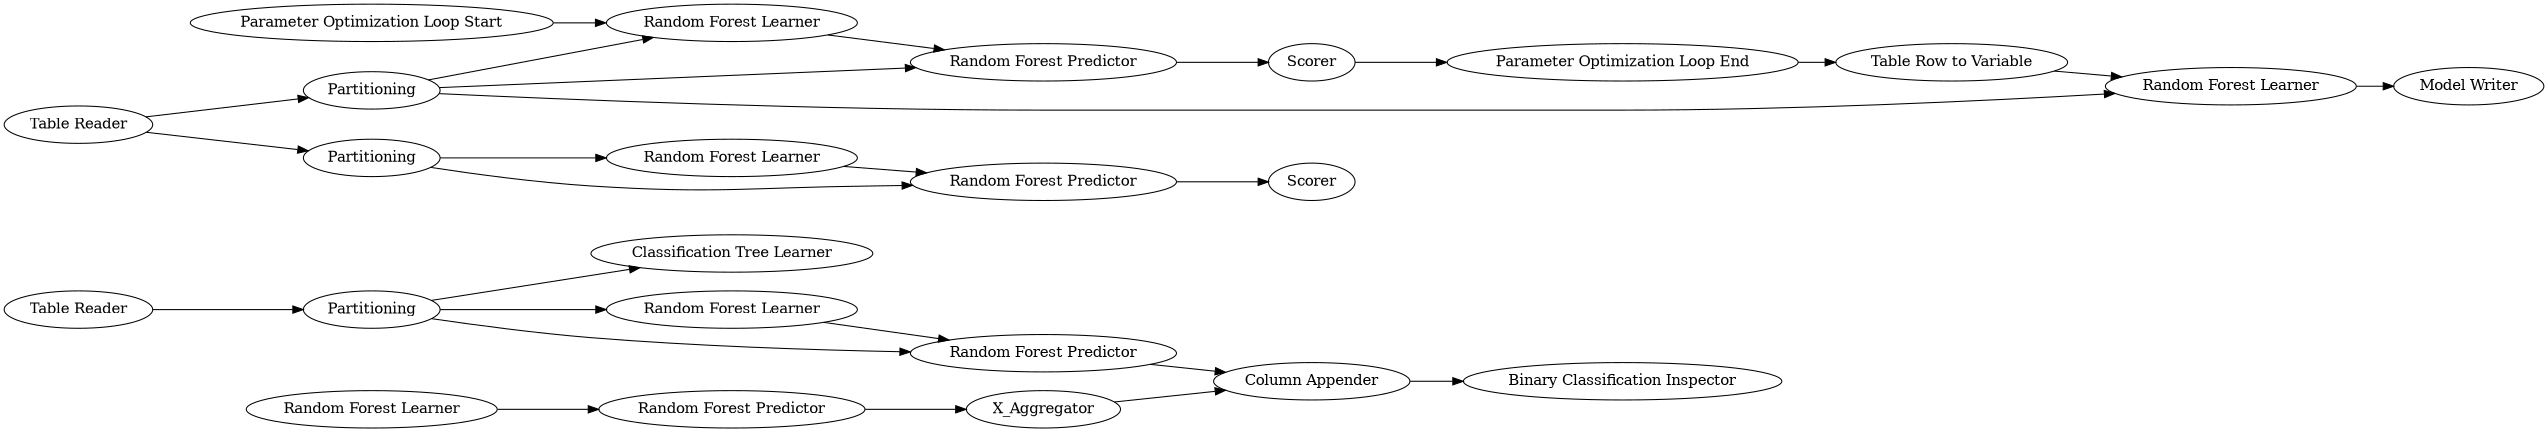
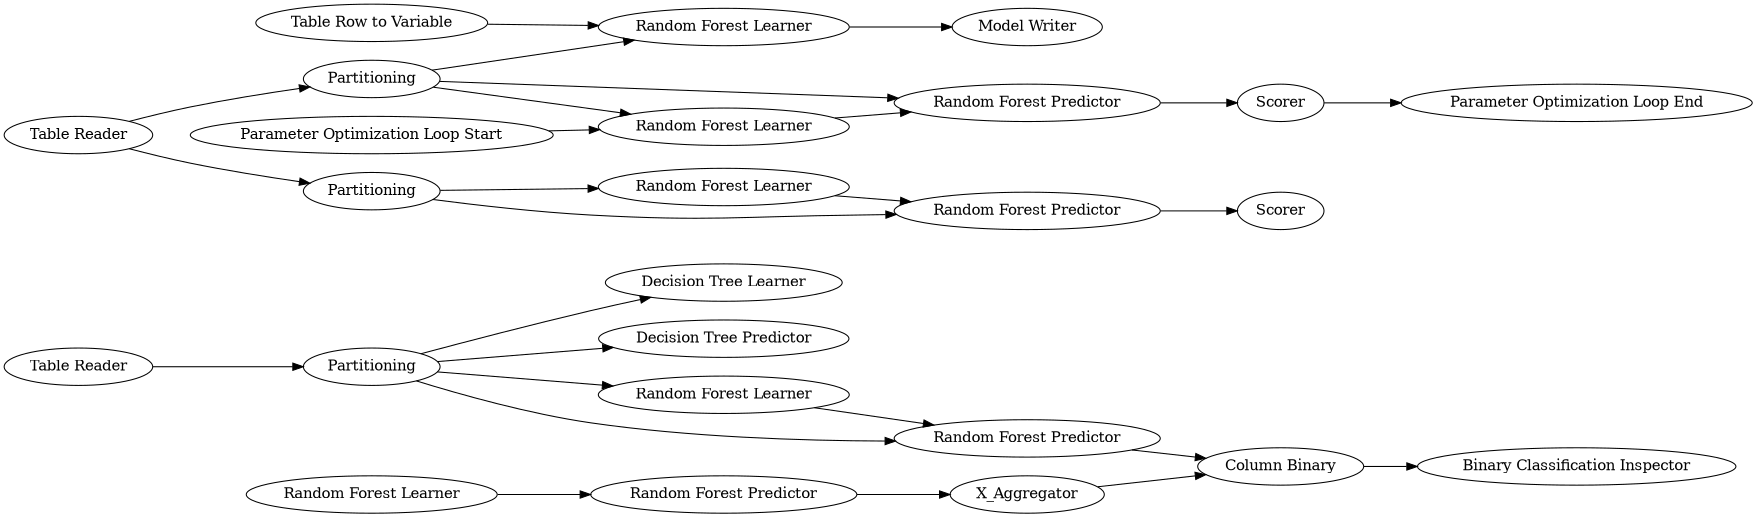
(1812, 62) -> none
(732, 253) -> (724, 283)
none -> (724, 339)
(1312, 381) -> (1281, 466)
